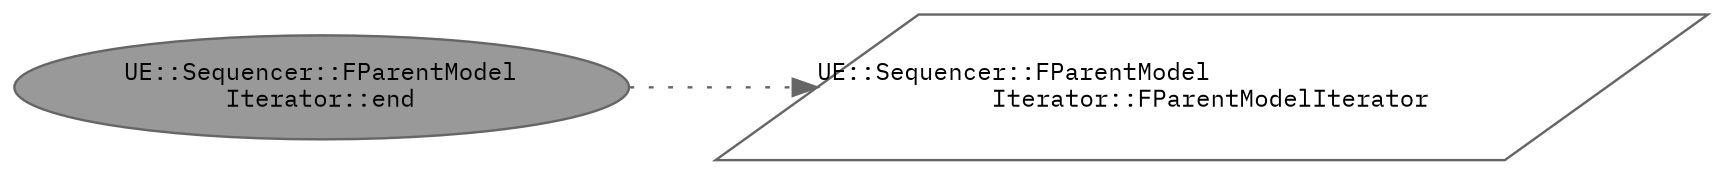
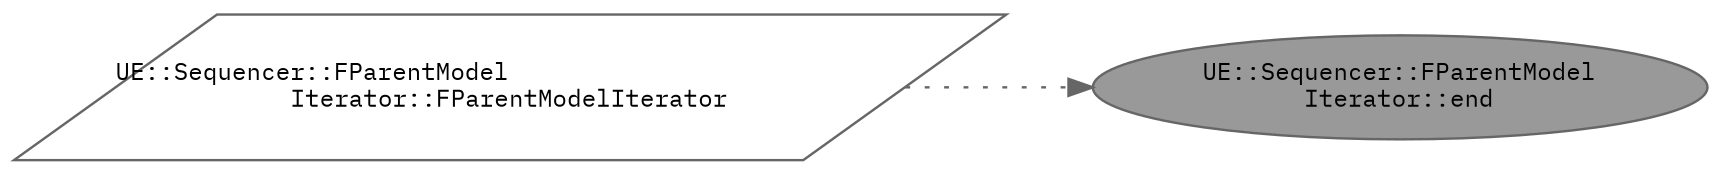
(711, 87) -> (987, 87)
